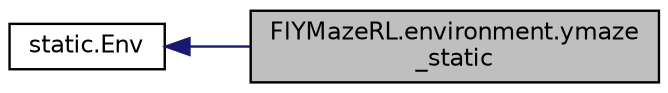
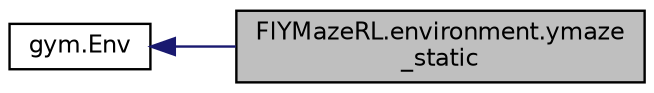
(87, 47) -> (80, 47)
